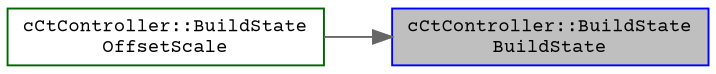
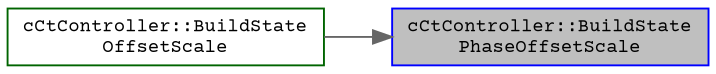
(550, 37) -> (550, 37)
